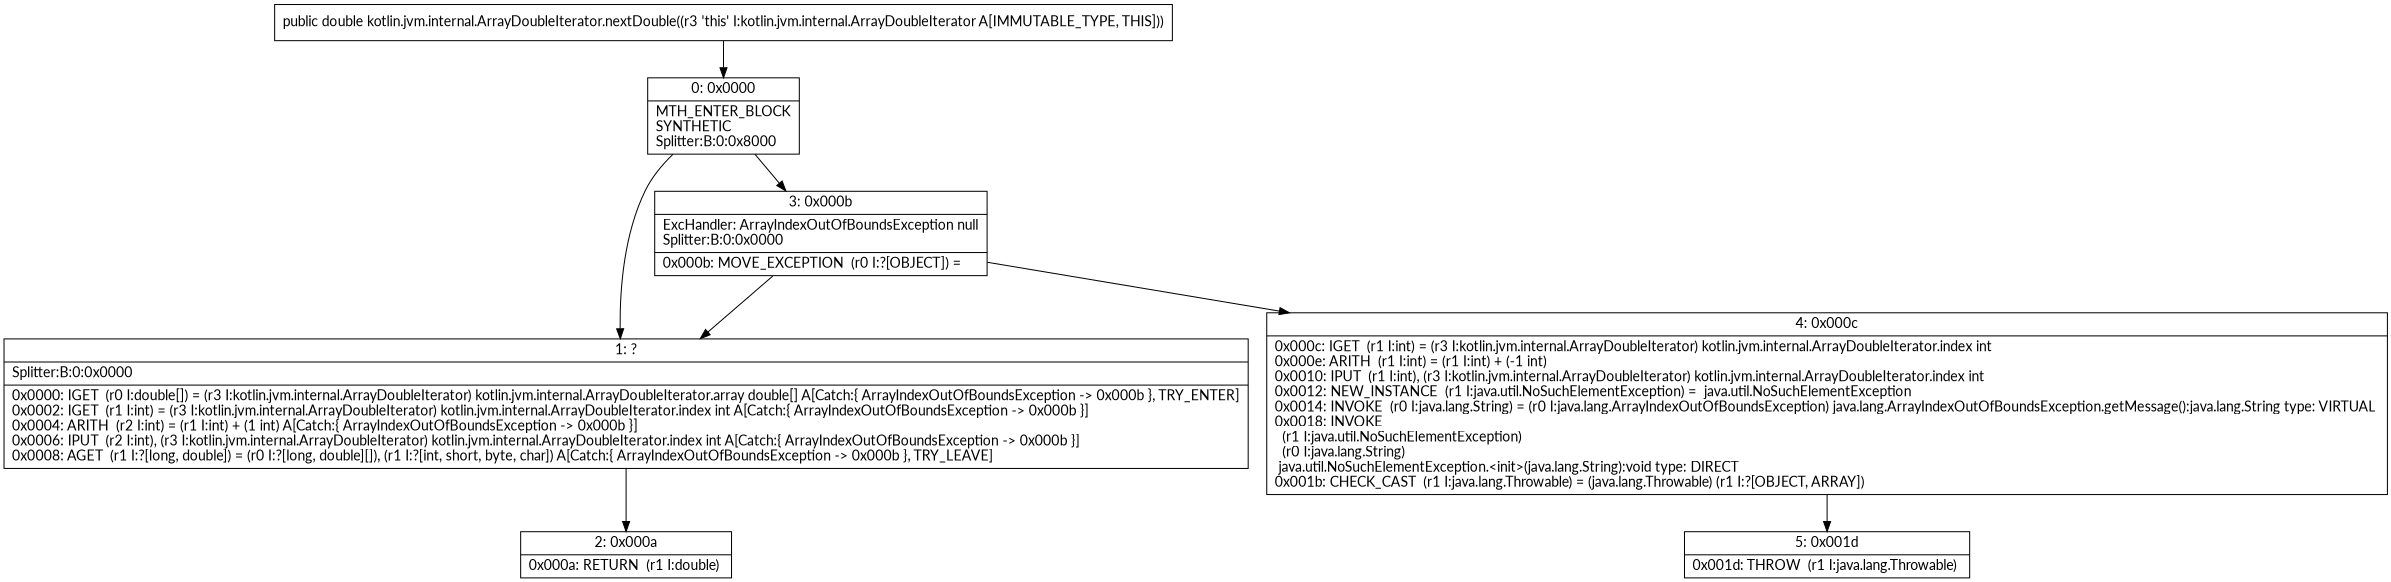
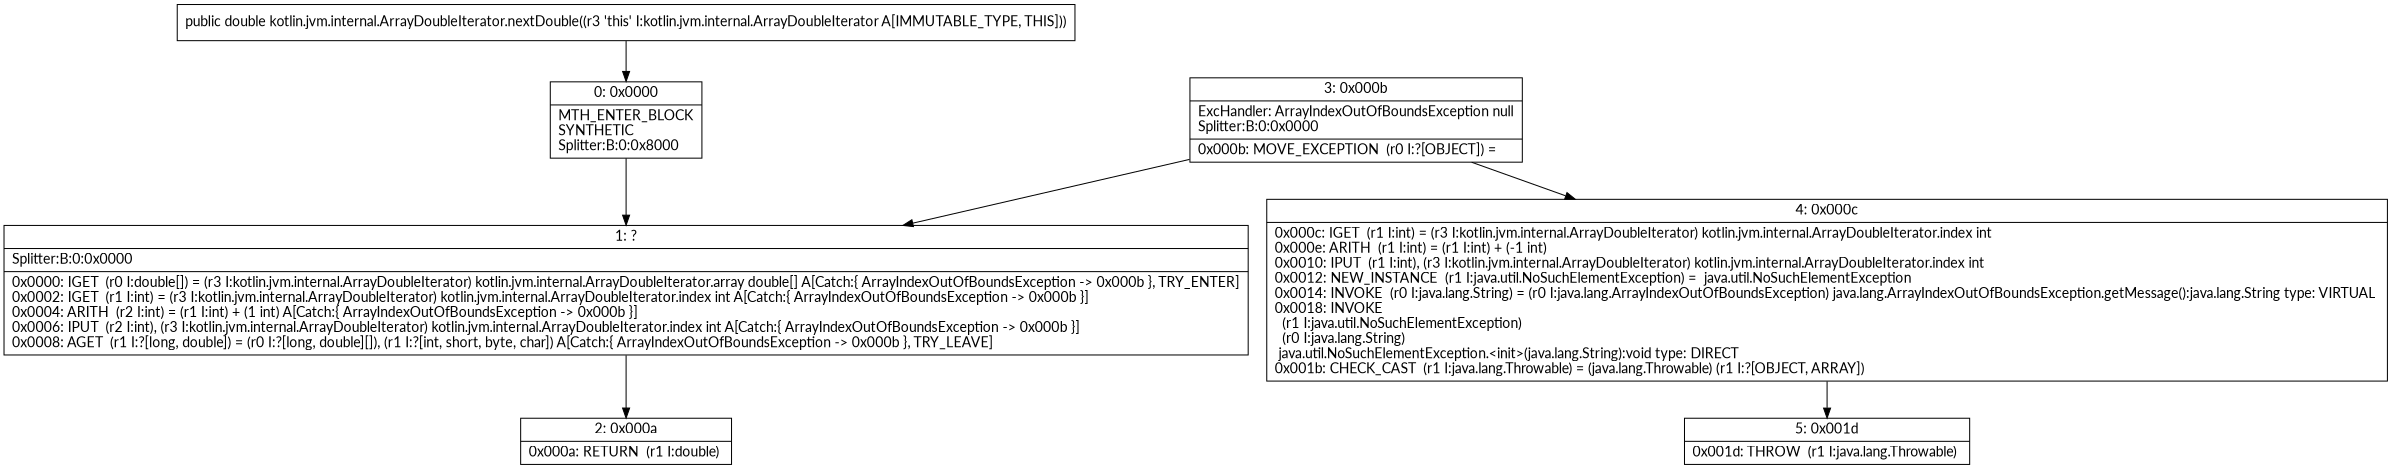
(767, 169) -> none
